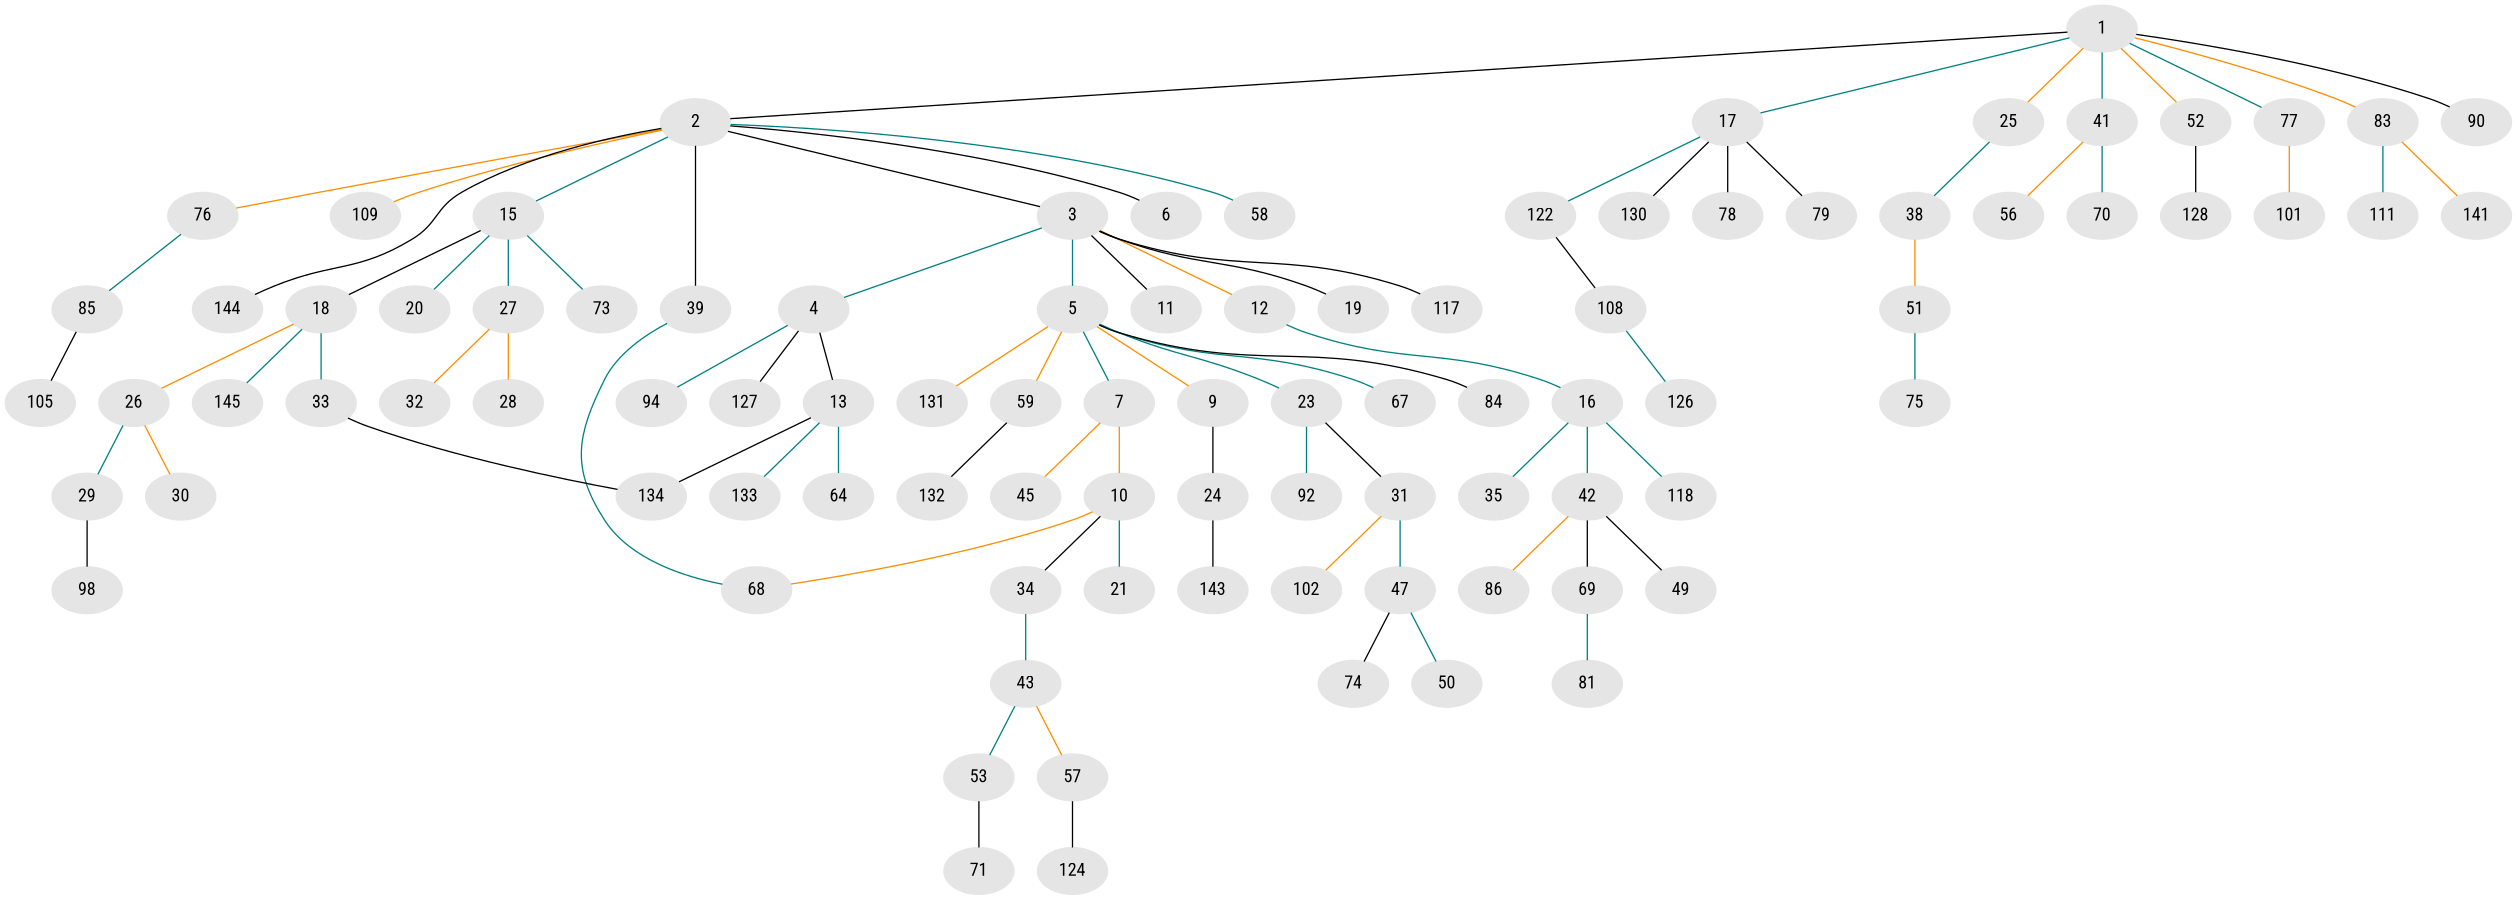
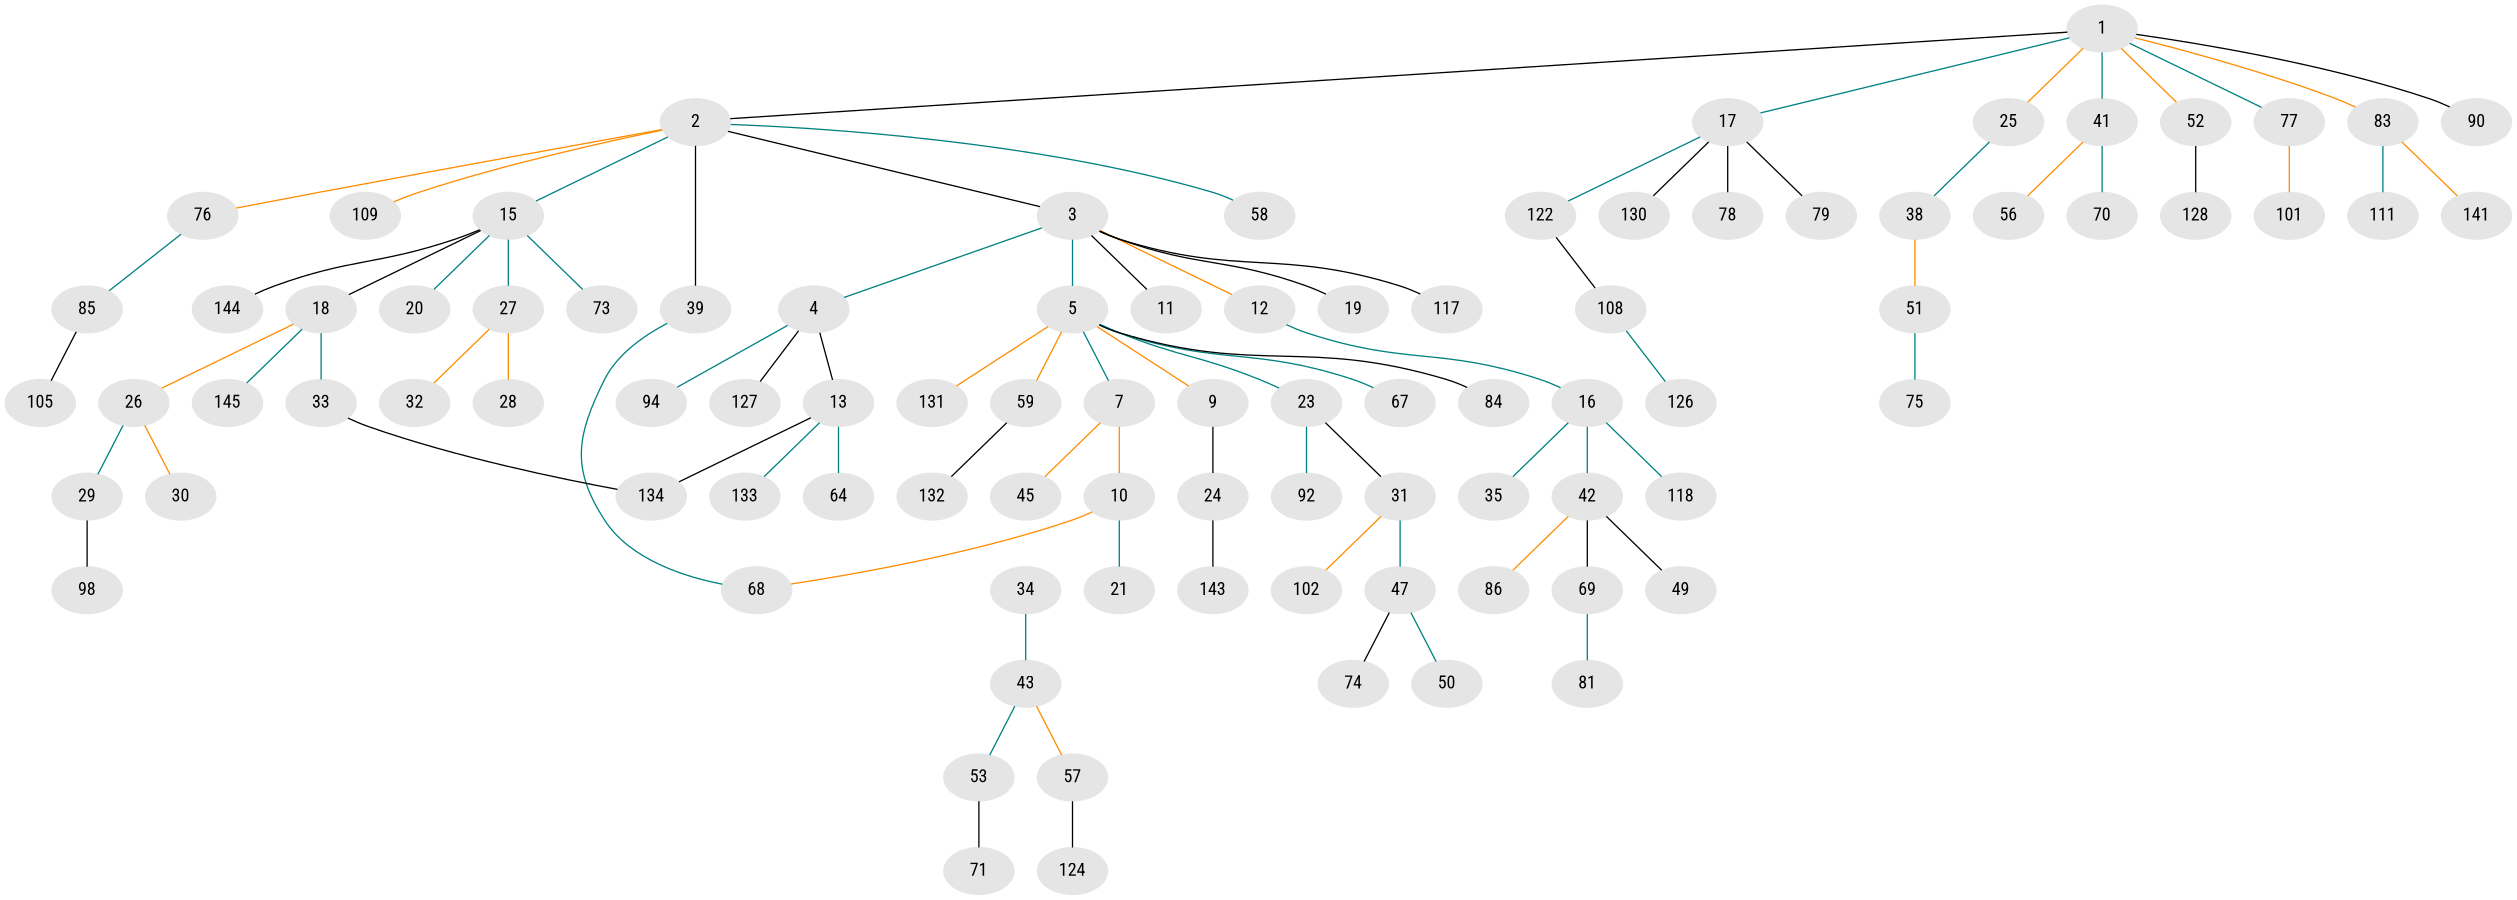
(451, 200) -> (367, 261)
(1166, 216) -> none
(1073, 543) -> none
